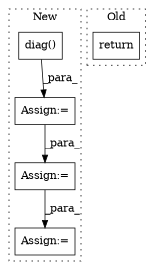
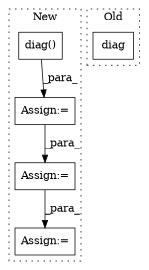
(116, 46) -> (113, 46)
